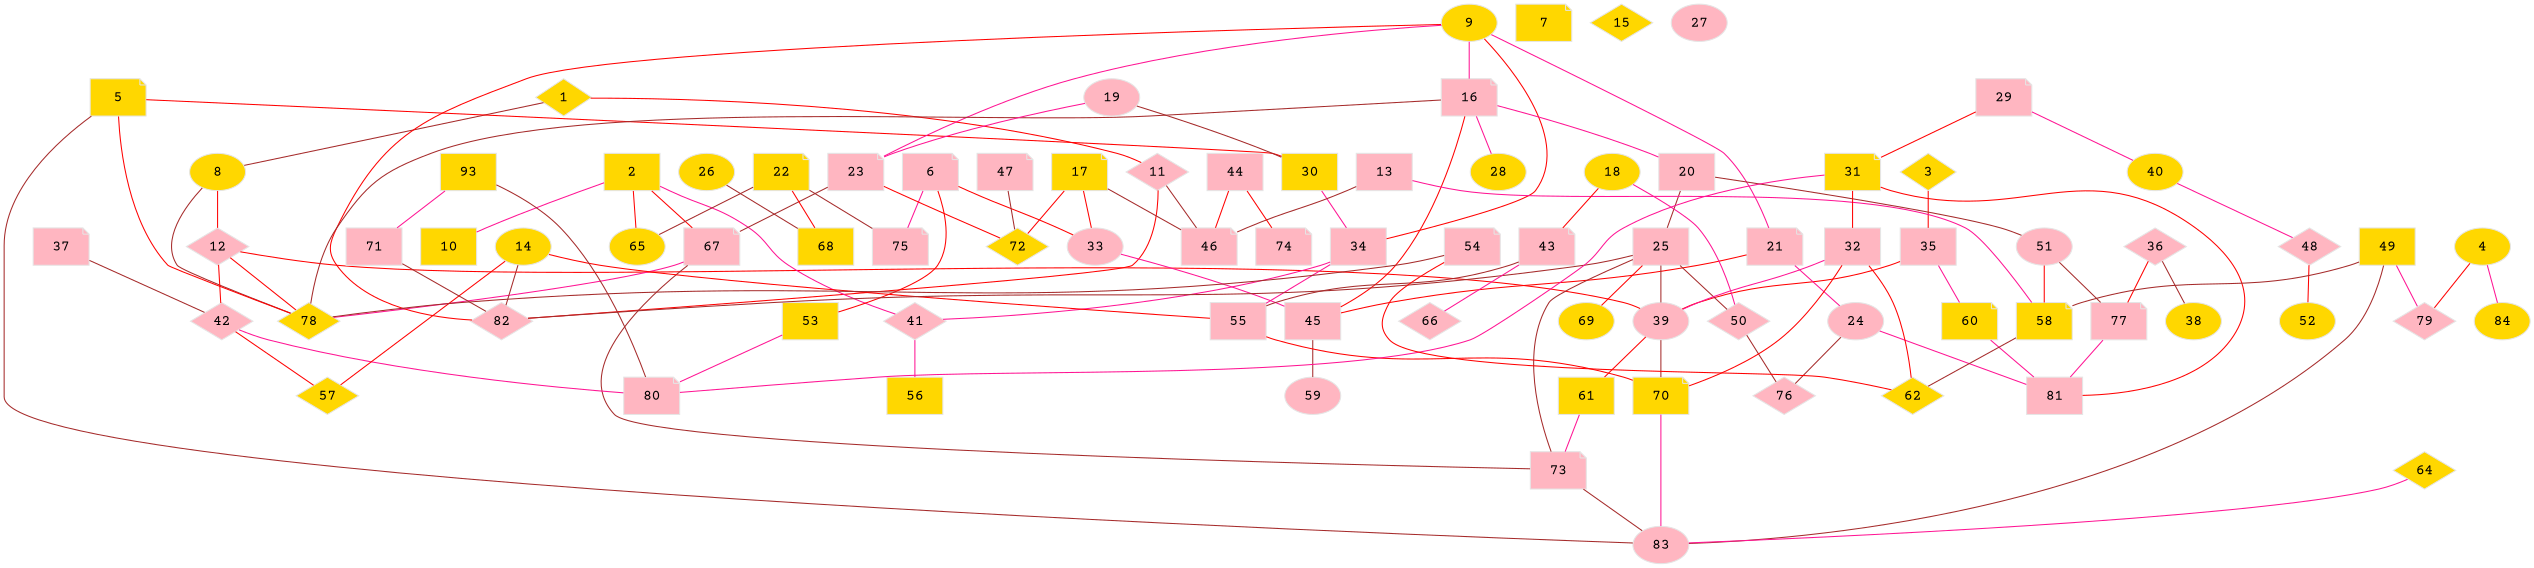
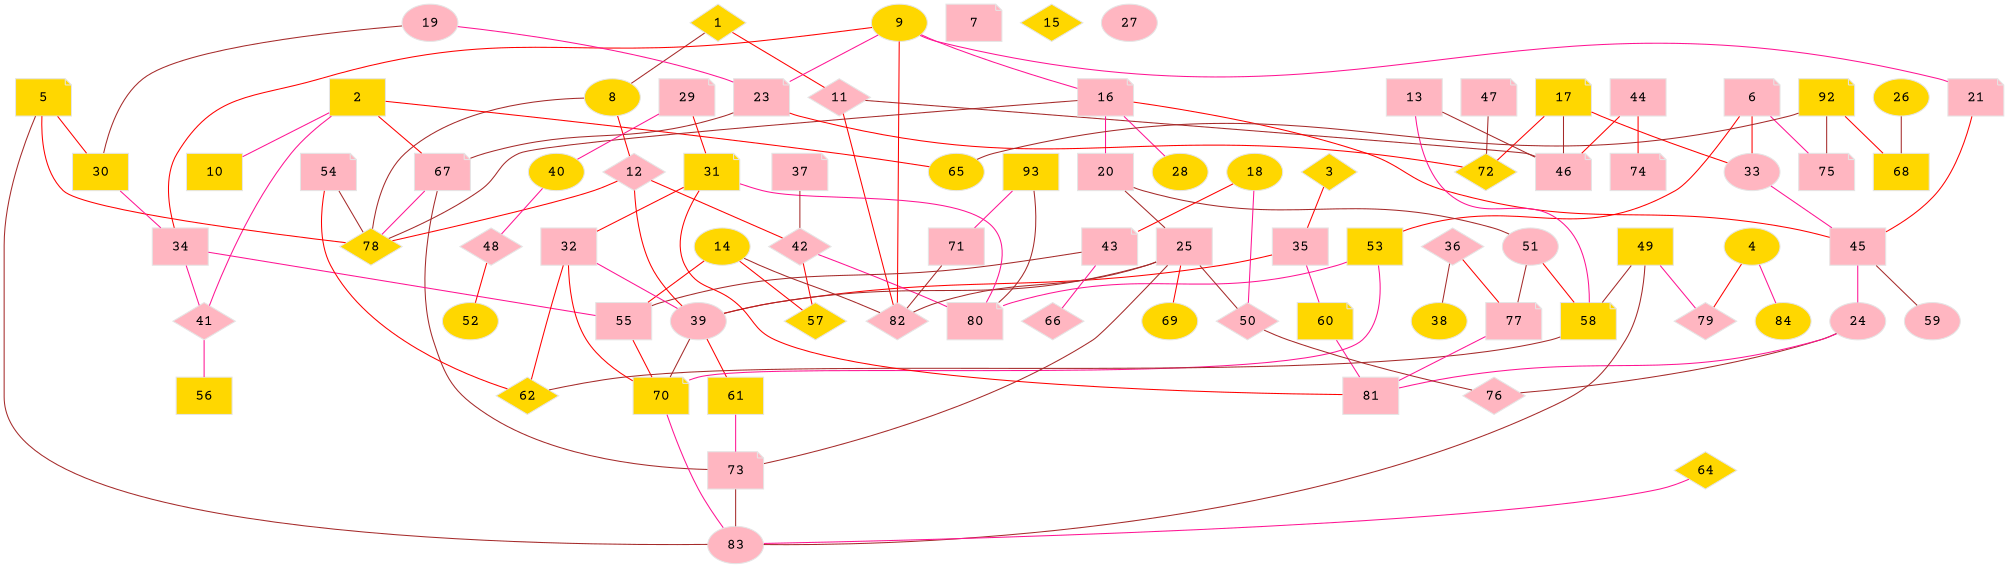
(1544, 23) -> (974, 23)
(781, 172) -> (1827, 97)
(1806, 276) -> (1858, 284)
none -> (1067, 370)
